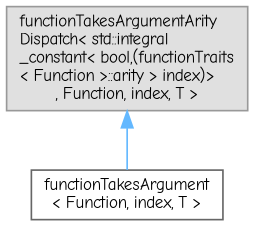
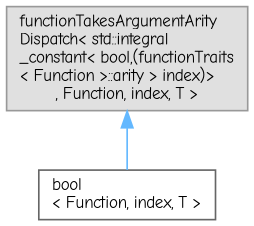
(127, 195) -> (127, 195)
